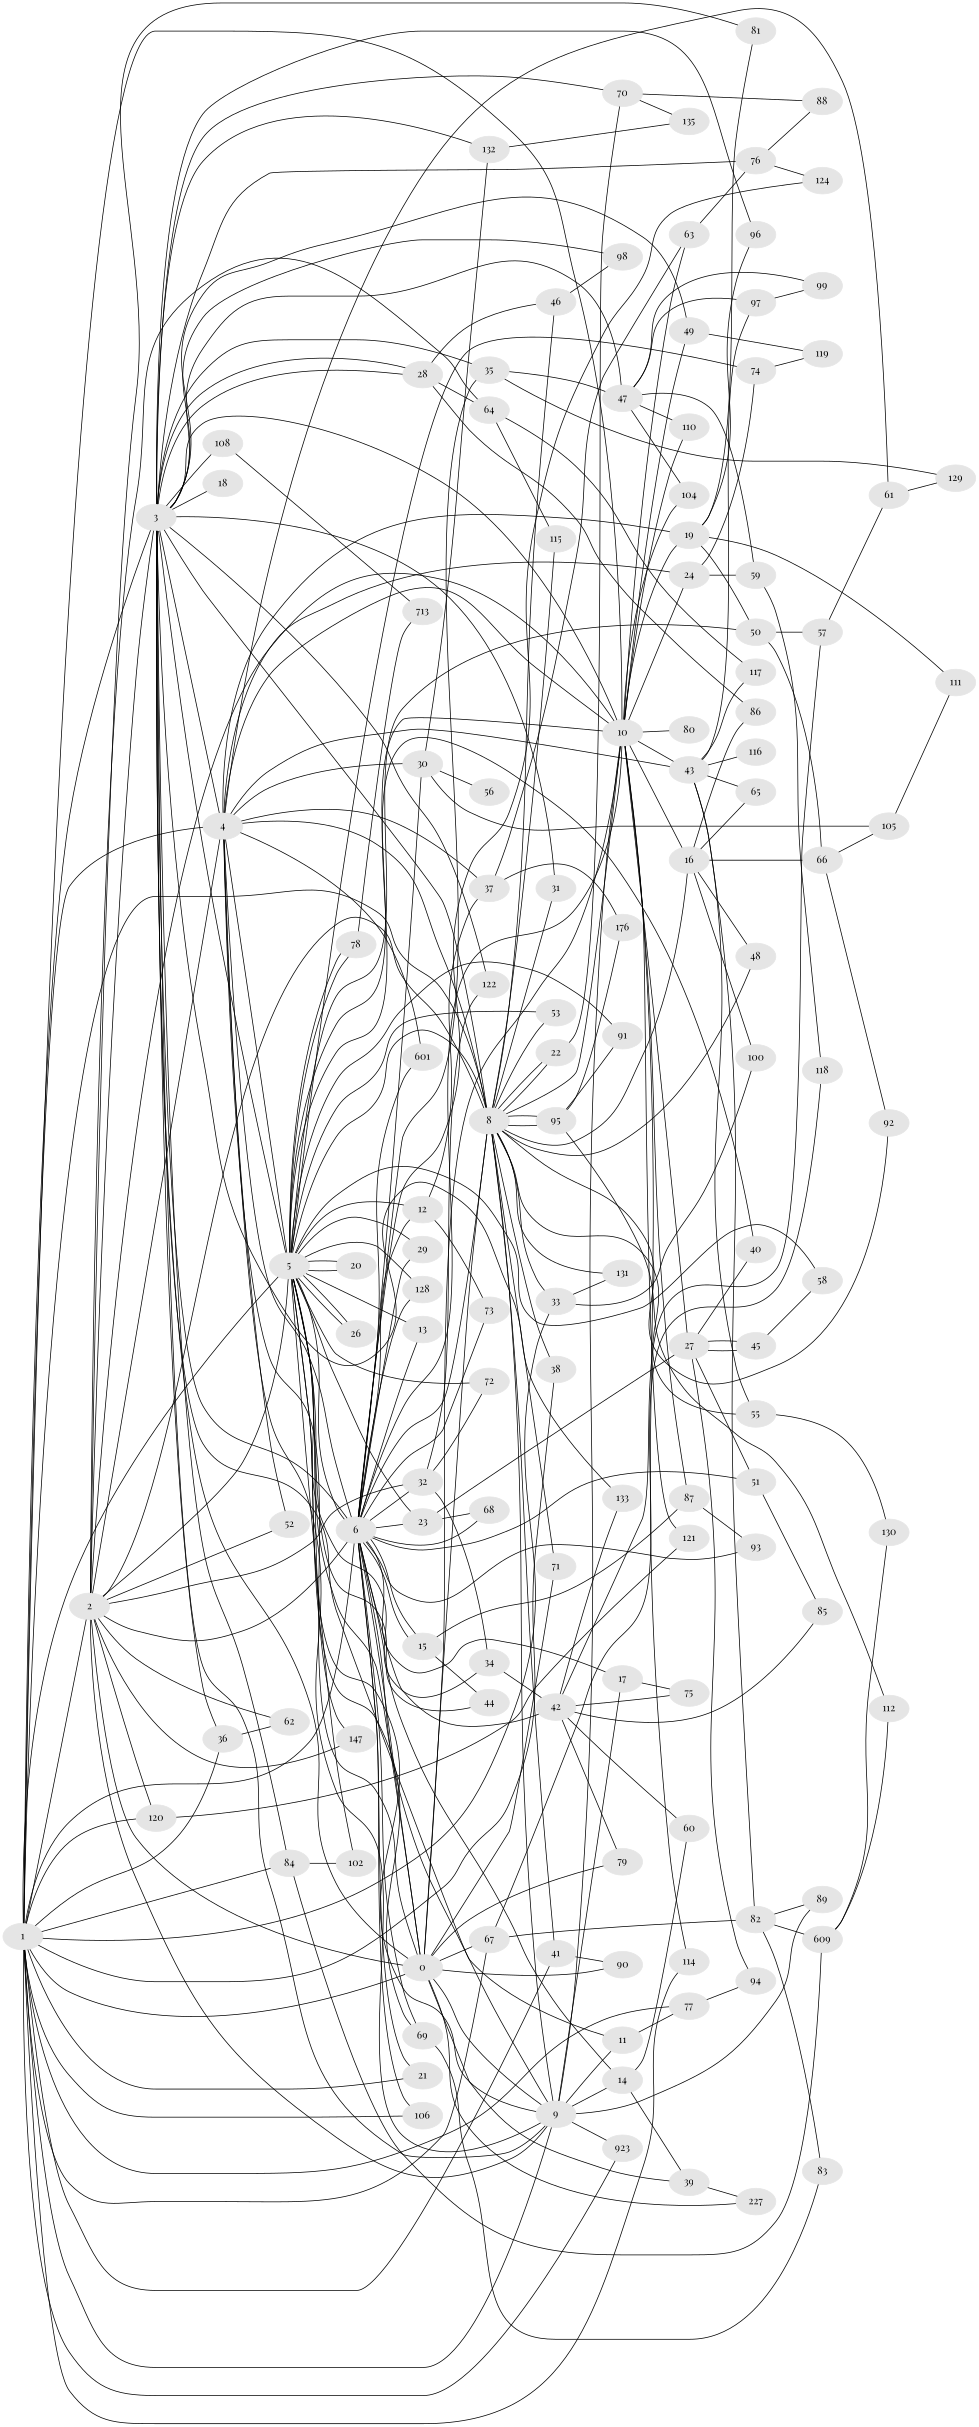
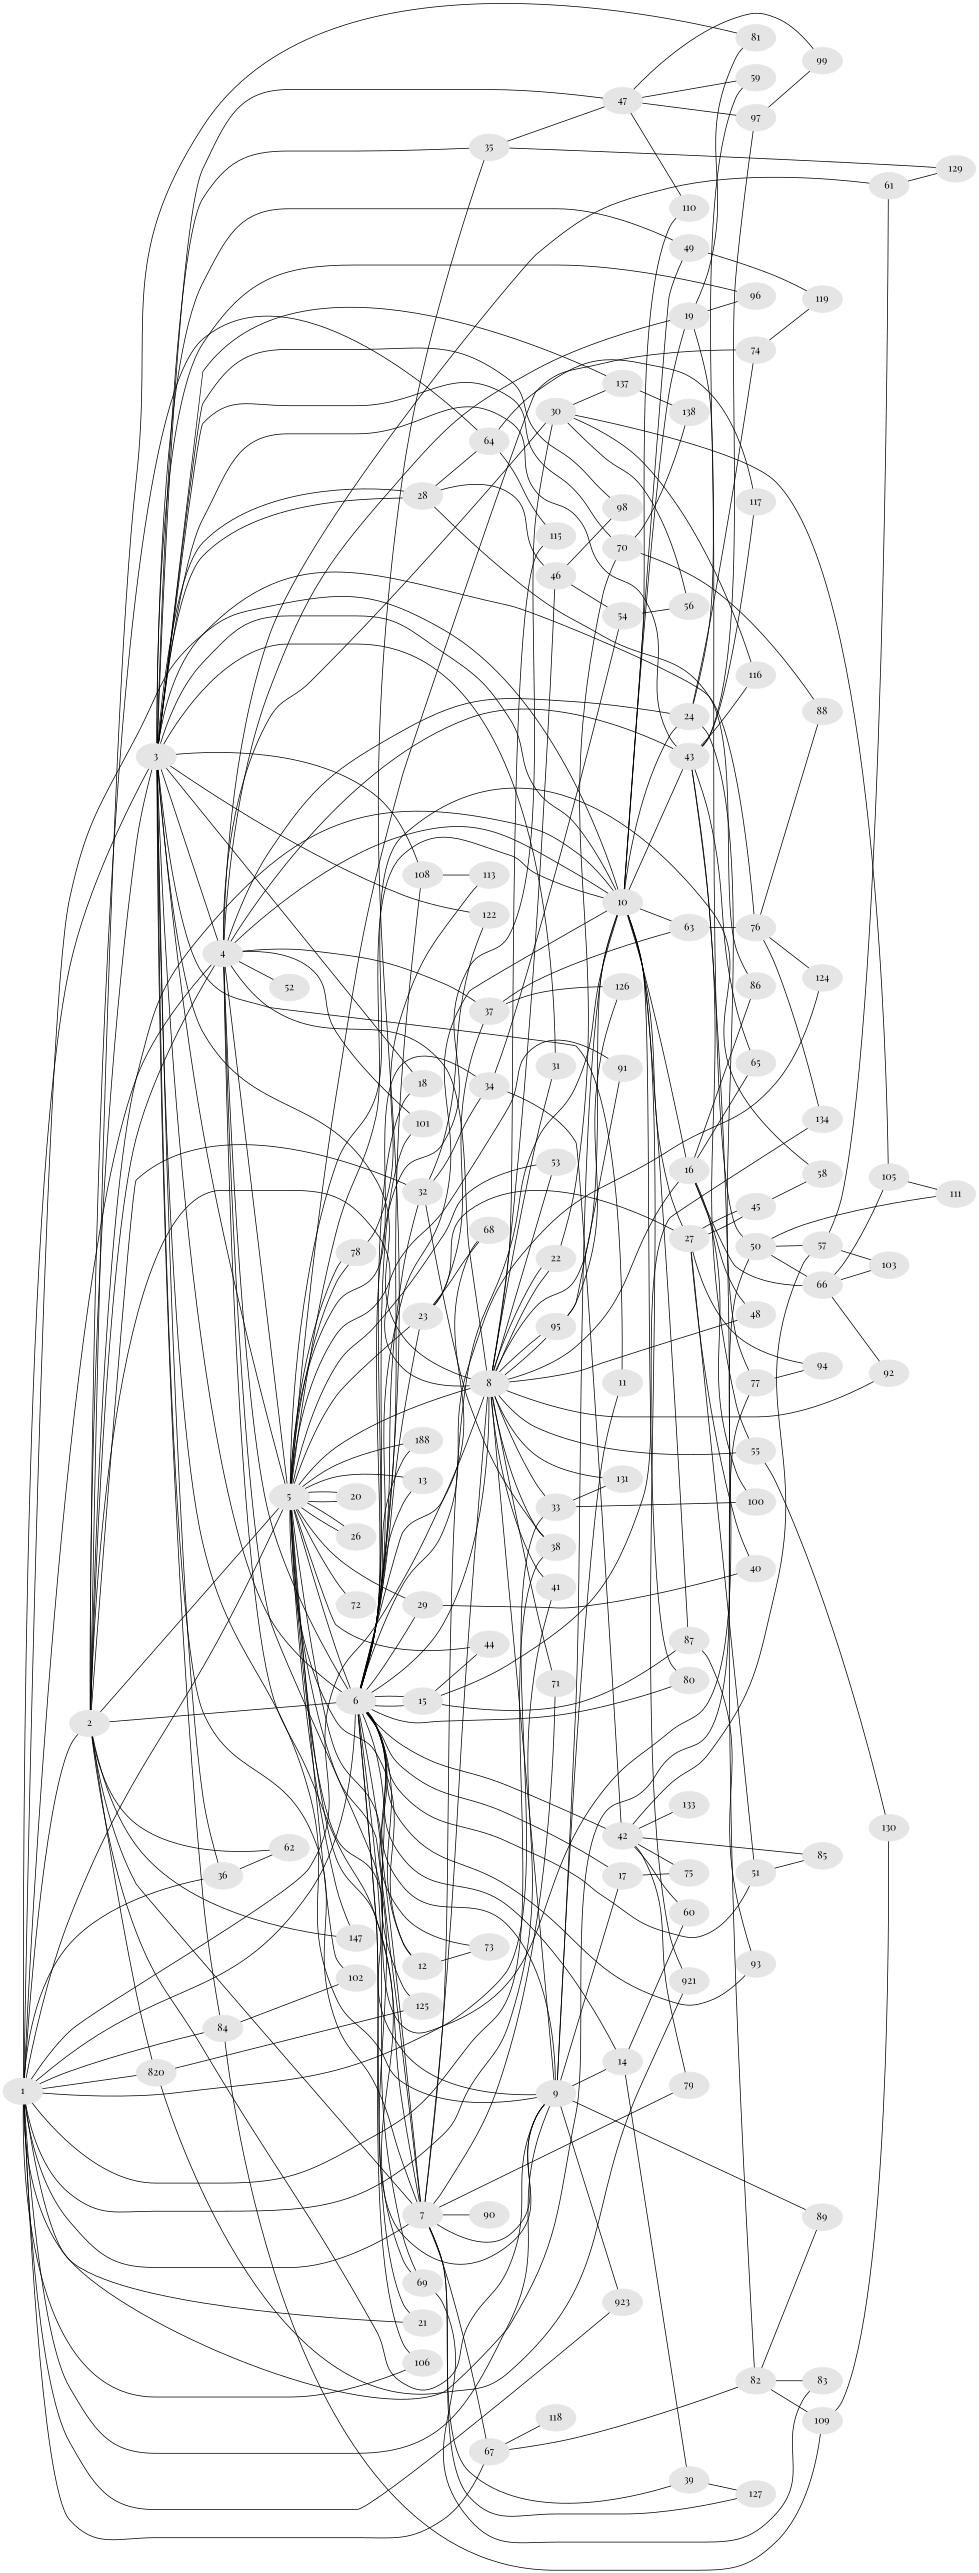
(689, 121) -> (689, 412)
(489, 150) -> (623, 383)
(689, 495) -> none
none -> (687, 521)
(835, 588) -> (852, 1212)
(423, 611) -> (489, 875)
none -> (623, 616)
(457, 745) -> (599, 1604)
(799, 820) -> none
(623, 928) -> (623, 987)
(450, 994) -> (460, 1231)
(423, 1057) -> (423, 1124)
none -> (401, 1088)
none -> (822, 1119)
(257, 1264) -> (417, 421)
none -> (889, 1265)
(423, 1290) -> (423, 1441)
none -> (379, 1390)
(453, 1443) -> (470, 1405)
(689, 1538) -> (689, 1981)
(194, 1564) -> none
(889, 1709) -> none
none -> (515, 1719)
(156, 1818) -> (156, 2073)
(822, 1940) -> (822, 2421)
(589, 1959) -> none
(689, 1962) -> none
(423, 1968) -> (423, 2215)
none -> (423, 2006)
(664, 2019) -> (732, 1031)
(756, 2202) -> (756, 2494)
